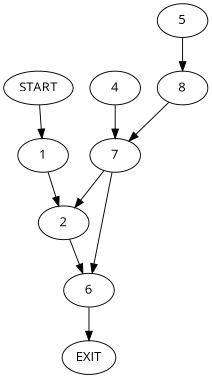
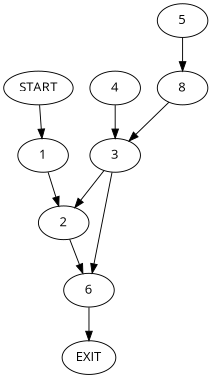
(115, 155) -> (115, 155)
